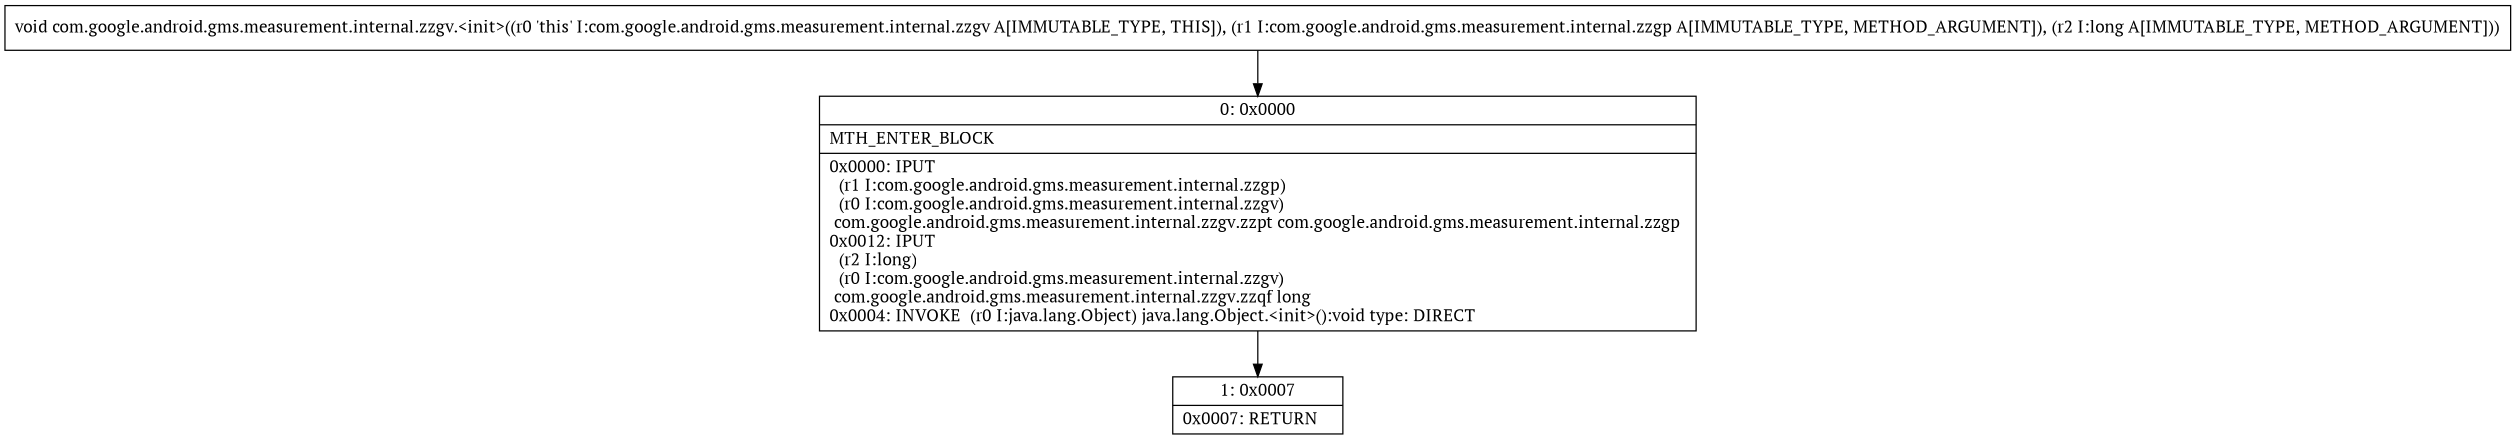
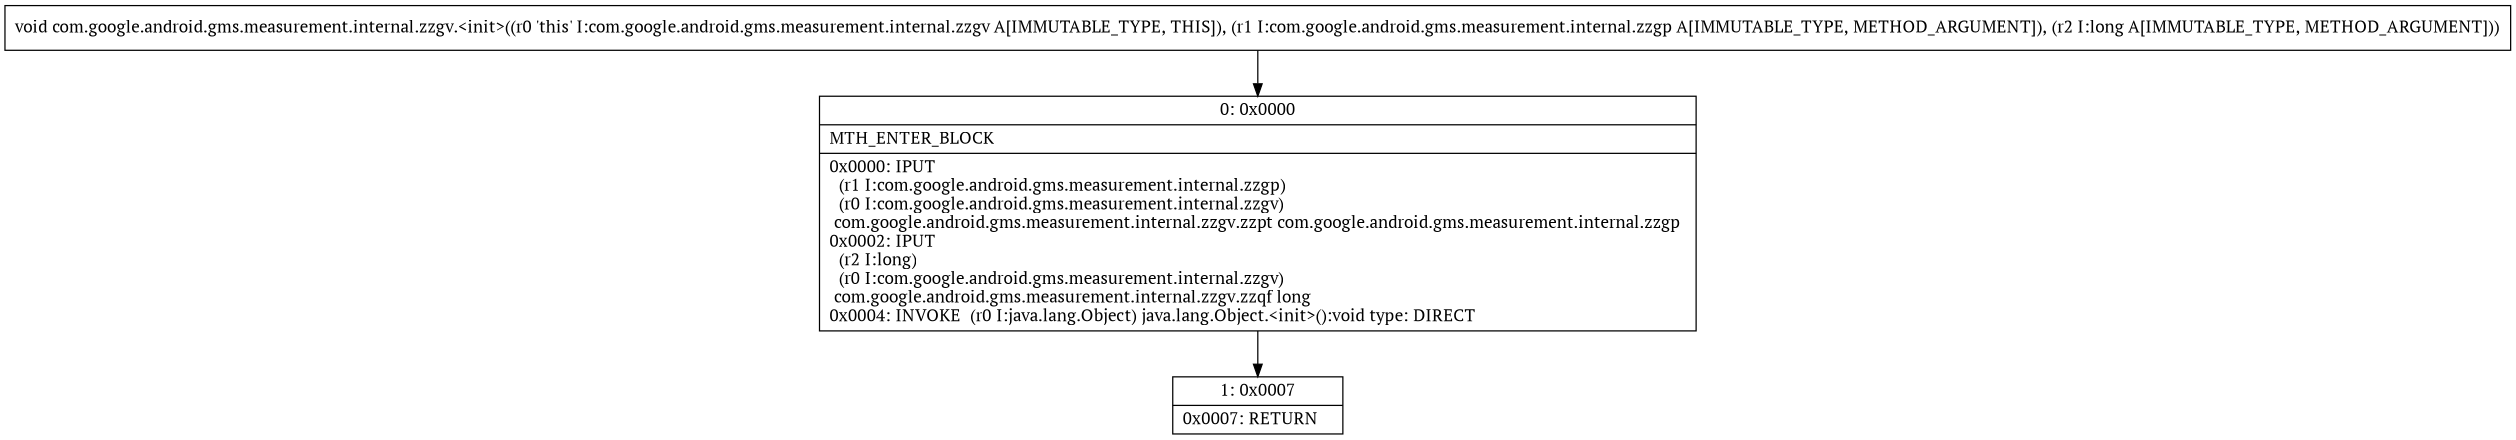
(888, 242) -> (888, 242)
